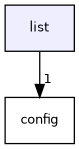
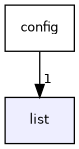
(40, 68) -> (40, 68)
